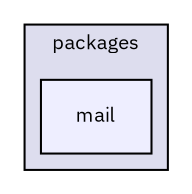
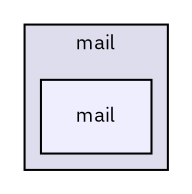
(96, 44) -> (96, 44)
